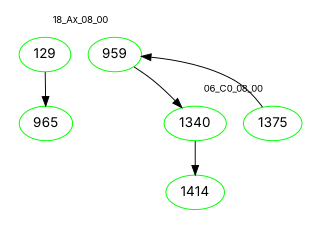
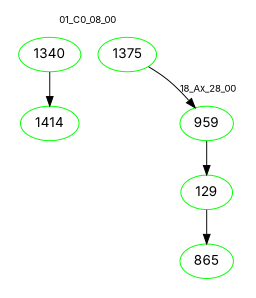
(80, 21) -> (208, 89)
(164, 89) -> (207, 153)
(233, 89) -> (88, 21)
(46, 123) -> (207, 261)
